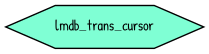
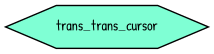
(105, 27) -> (107, 27)
